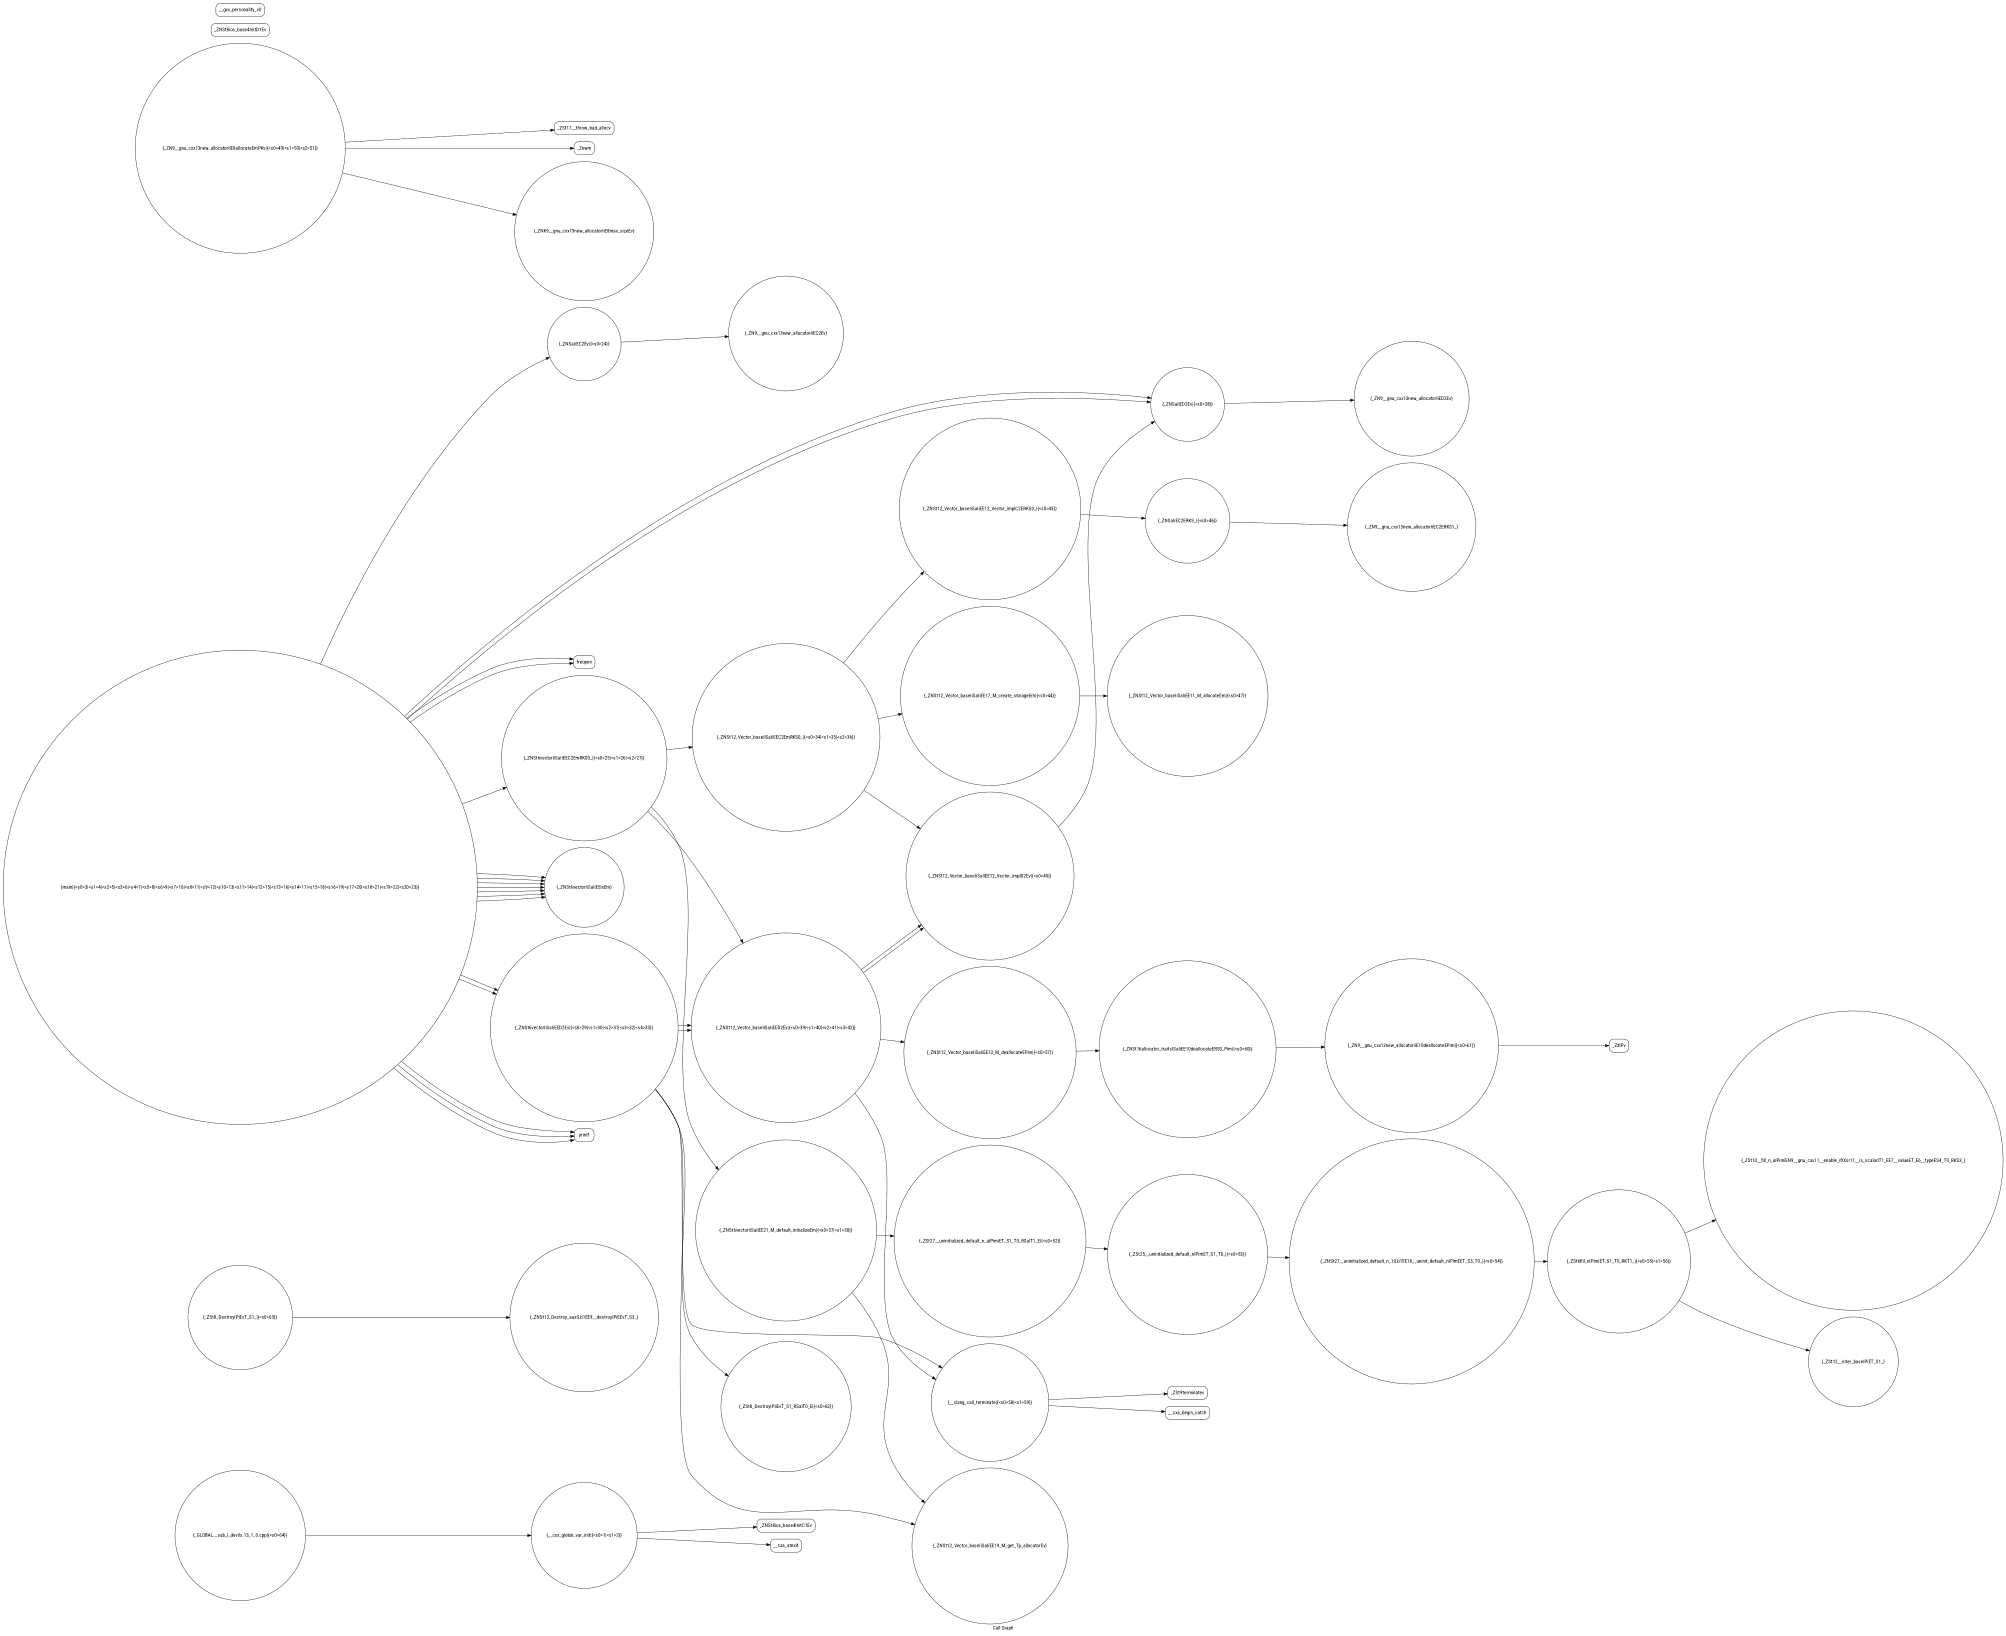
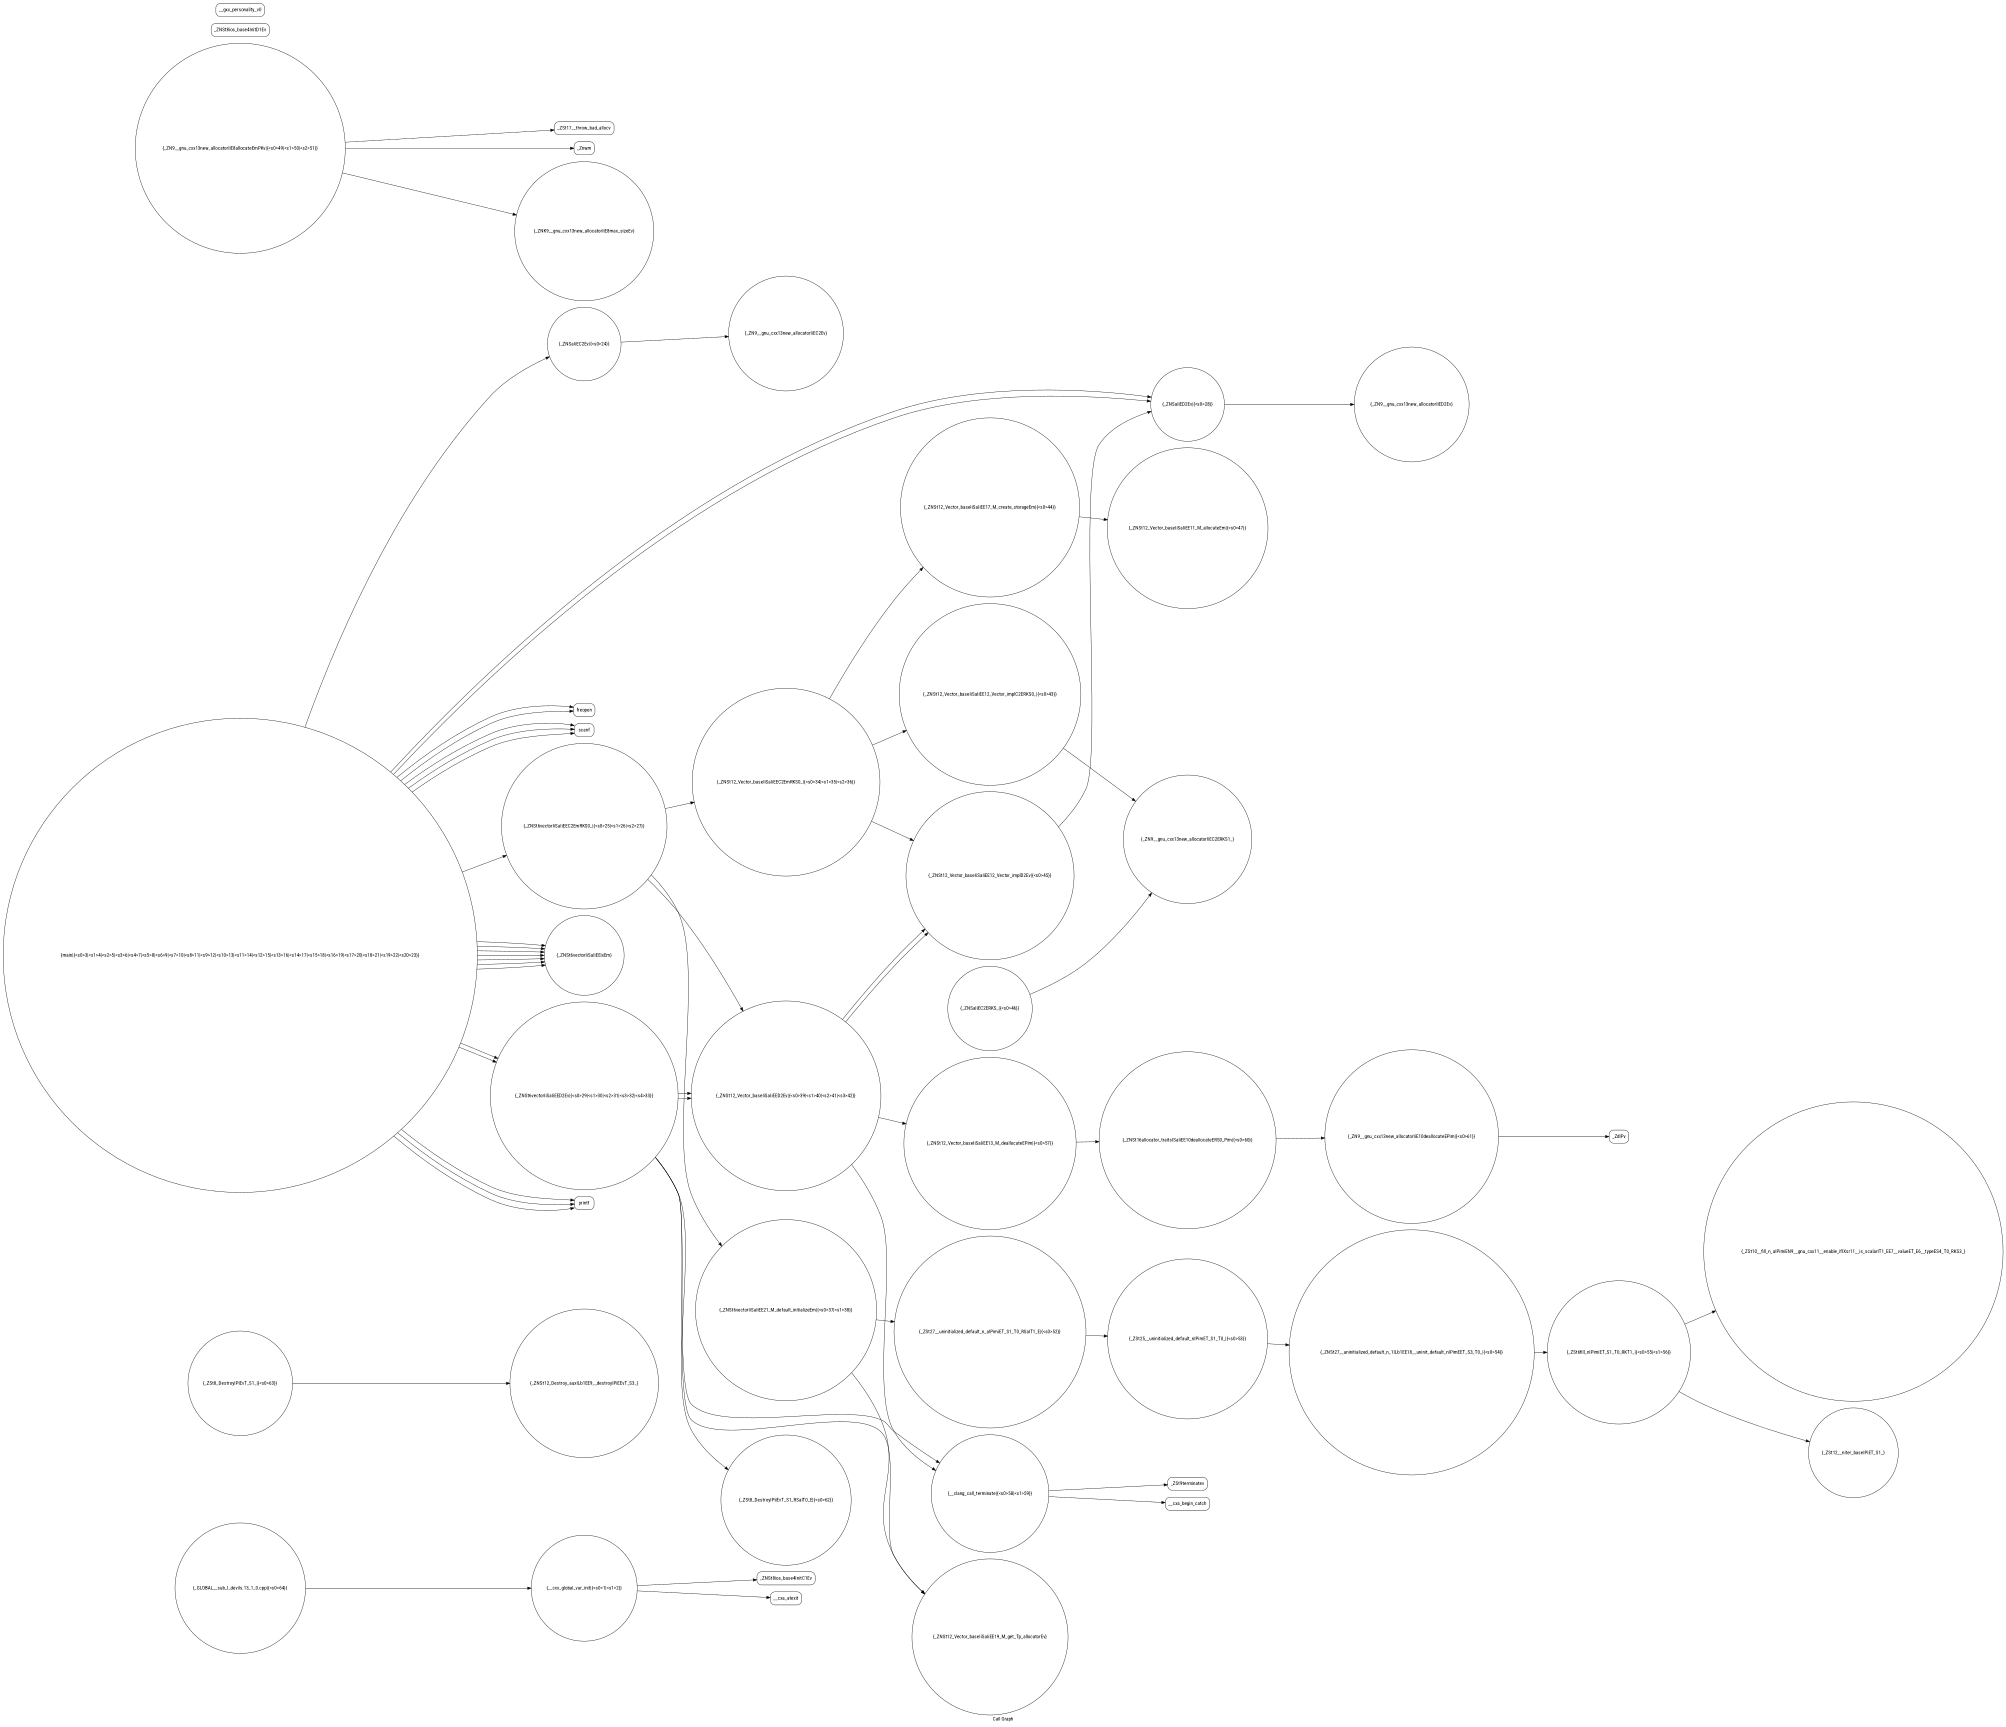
(1111, 516) -> (1098, 774)
none -> (584, 730)
